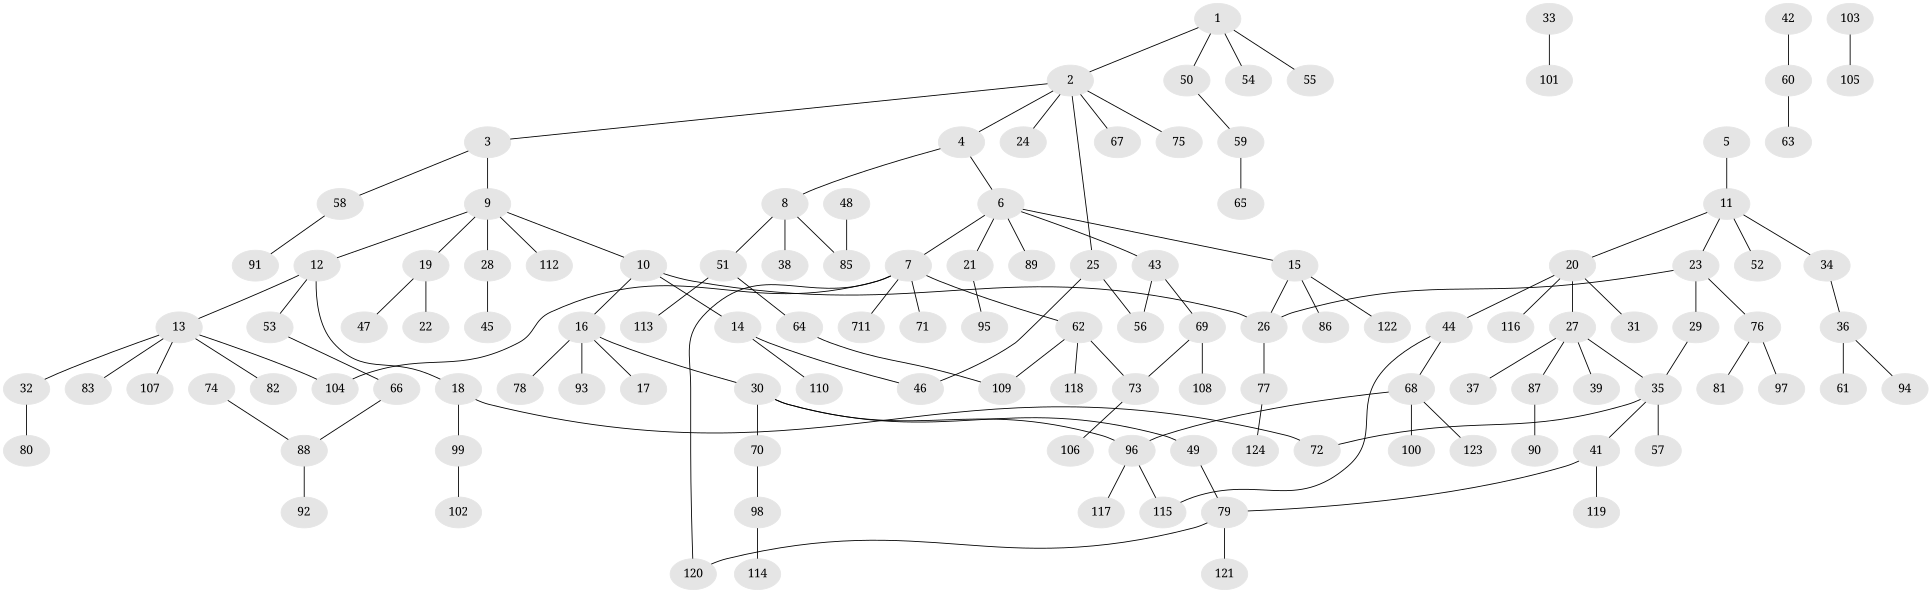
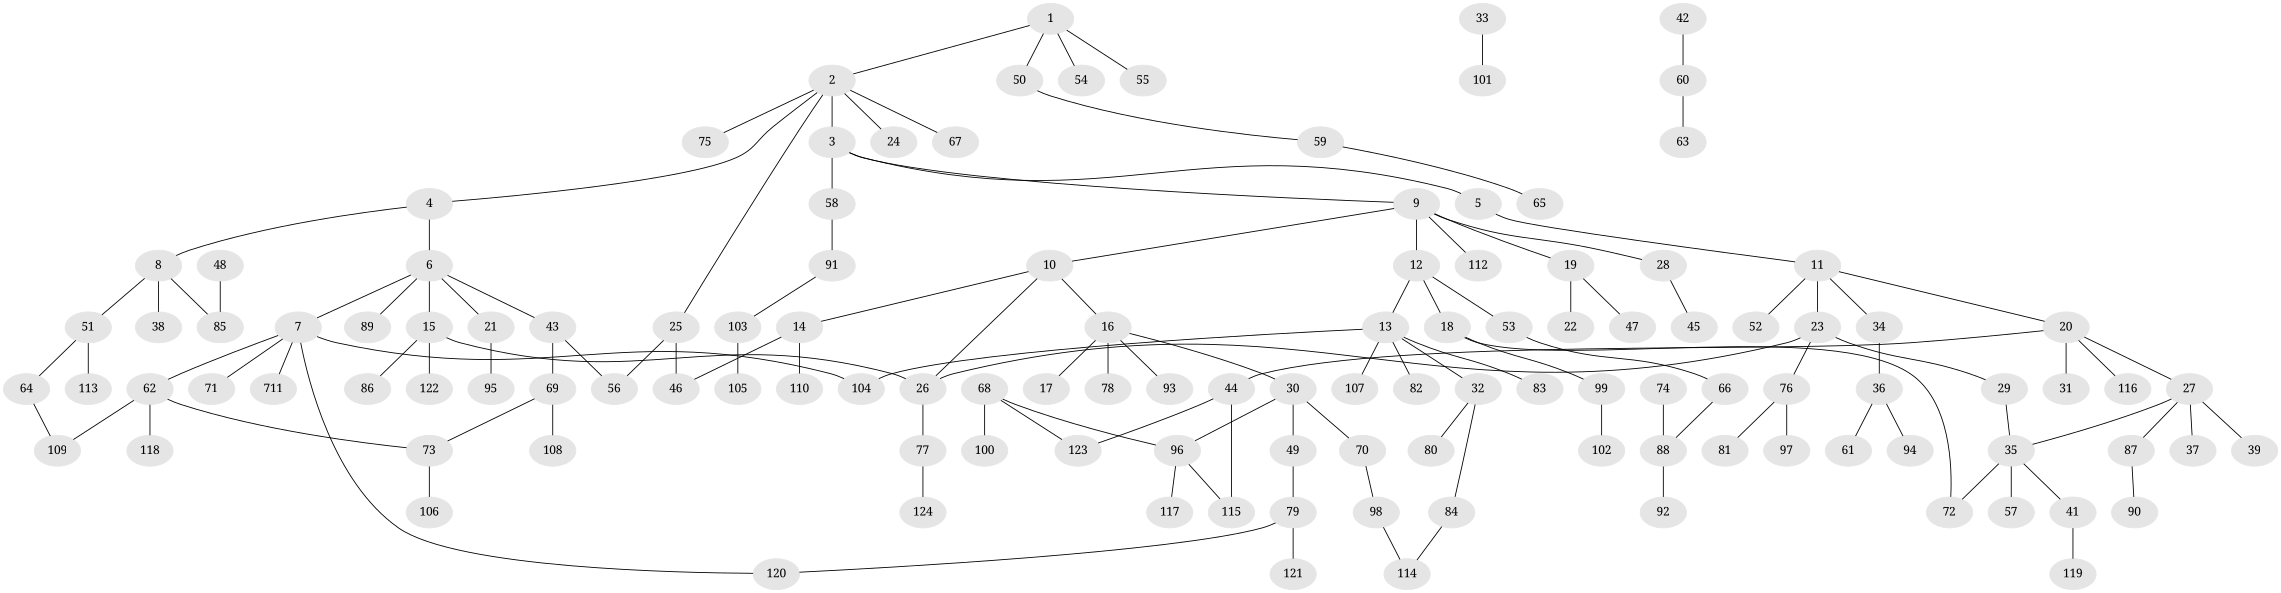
none -> (1155, 173)
none -> (785, 297)
(1430, 358) -> (1156, 422)
(1415, 497) -> none
none -> (1452, 512)
